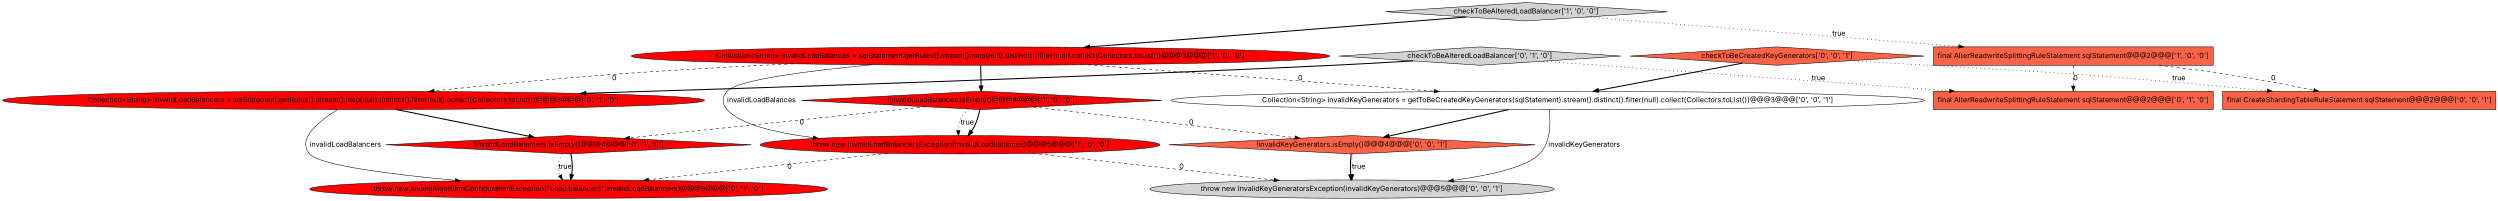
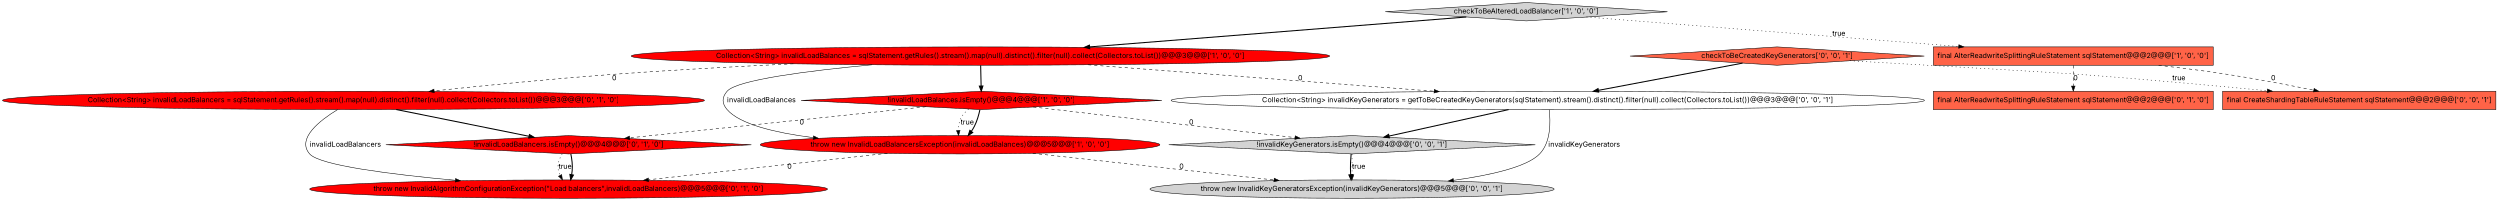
(1480, 56) -> none
(1352, 145) -> (1352, 145)
